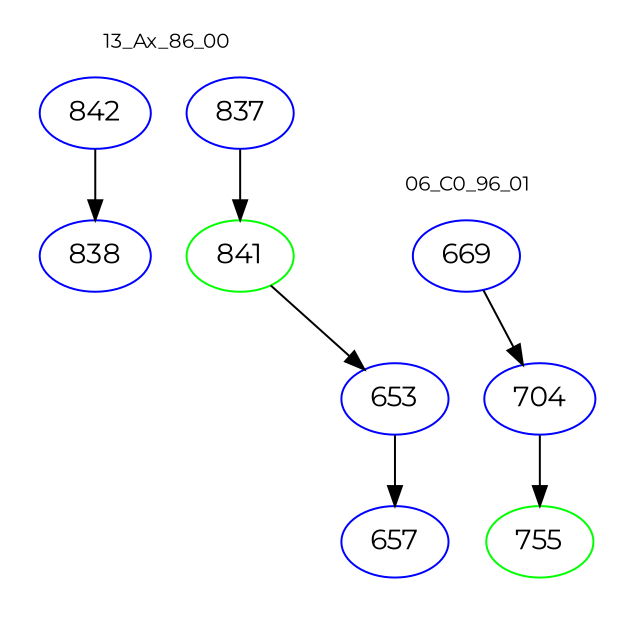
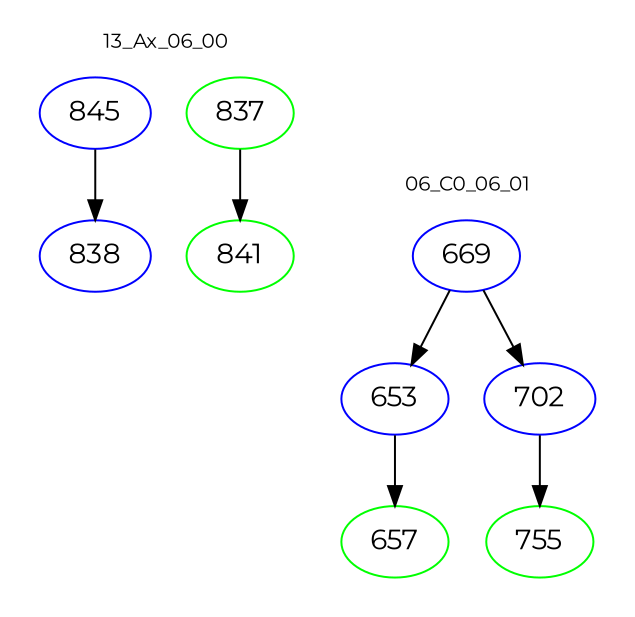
(167, 43) -> (167, 43)
(95, 113) -> (95, 113)
(240, 113) -> (240, 113)
(468, 186) -> (468, 186)
(310, 321) -> (435, 319)
(540, 399) -> (540, 399)
(395, 542) -> (395, 542)
